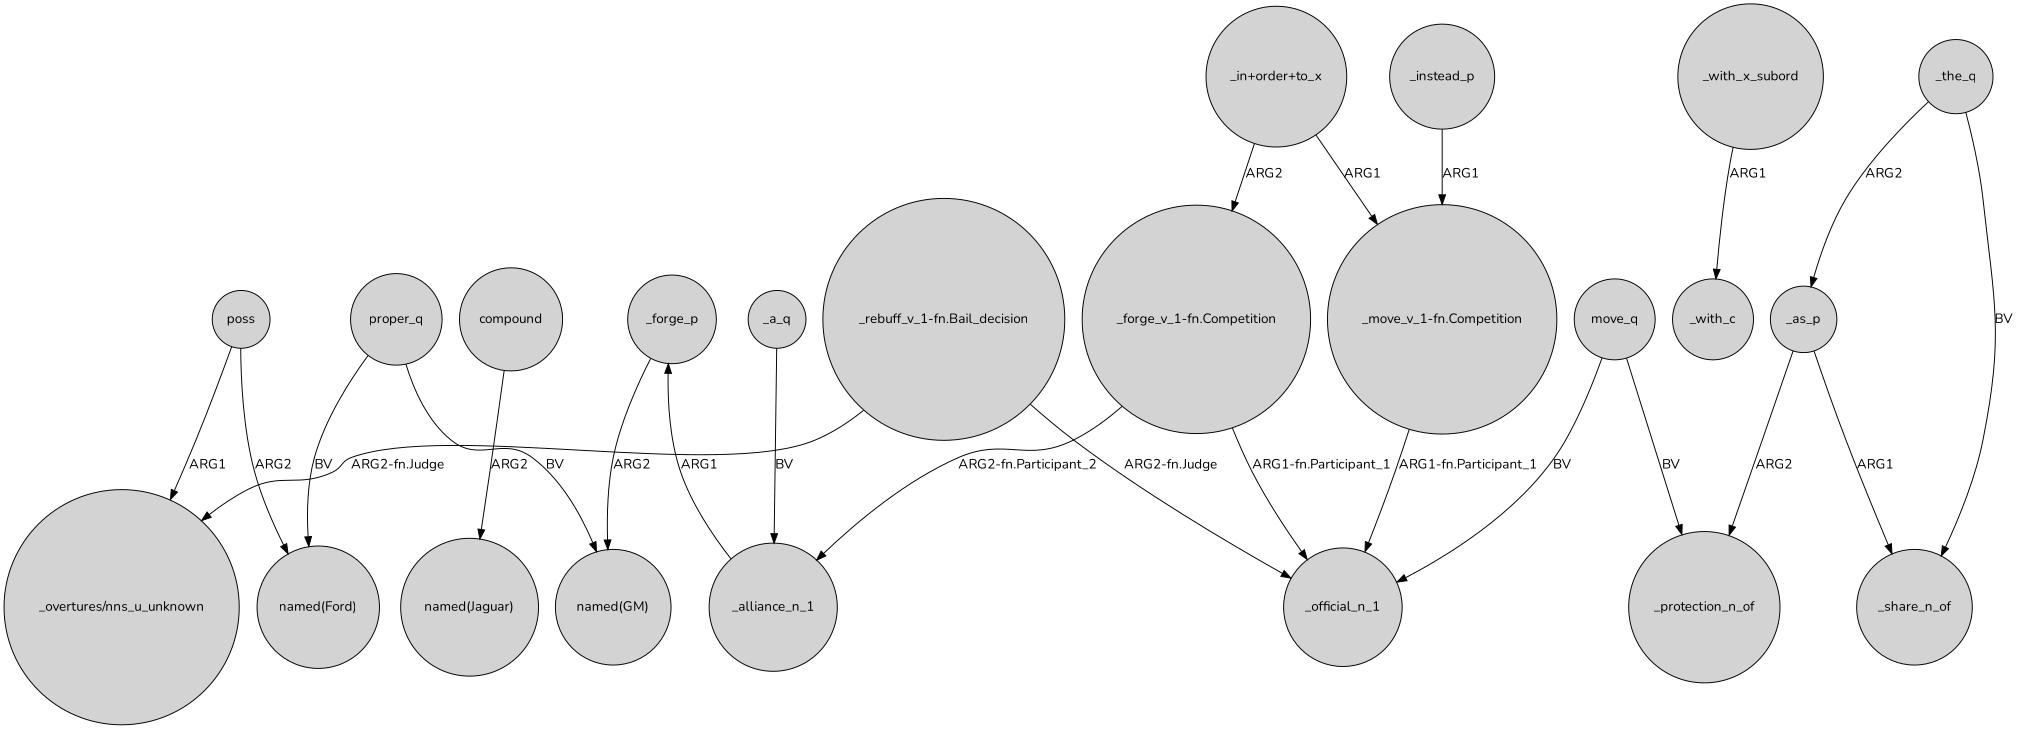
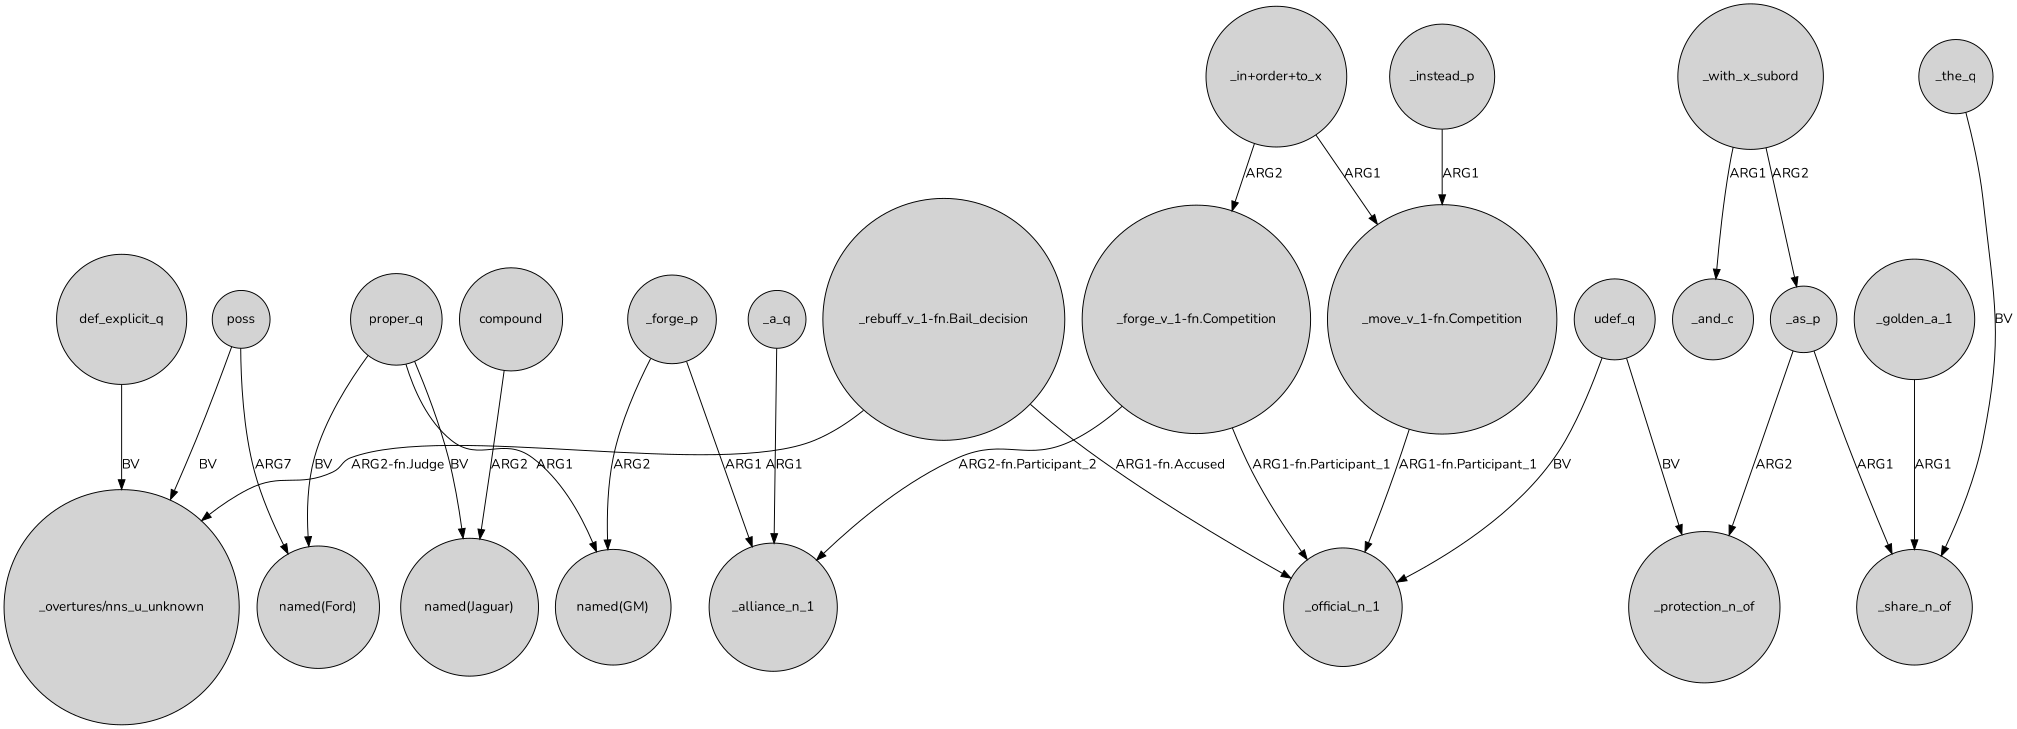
(1858, 181) -> (1780, 213)
none -> (122, 319)
(1615, 319) -> (1615, 319)
(1713, 319) -> (1713, 319)
none -> (1914, 319)
none -> (447, 452)
(208, 465) -> (208, 465)
(273, 465) -> (273, 465)
(555, 465) -> (555, 465)
(784, 465) -> (784, 465)
(1171, 465) -> (1171, 465)
(681, 472) -> (716, 445)
